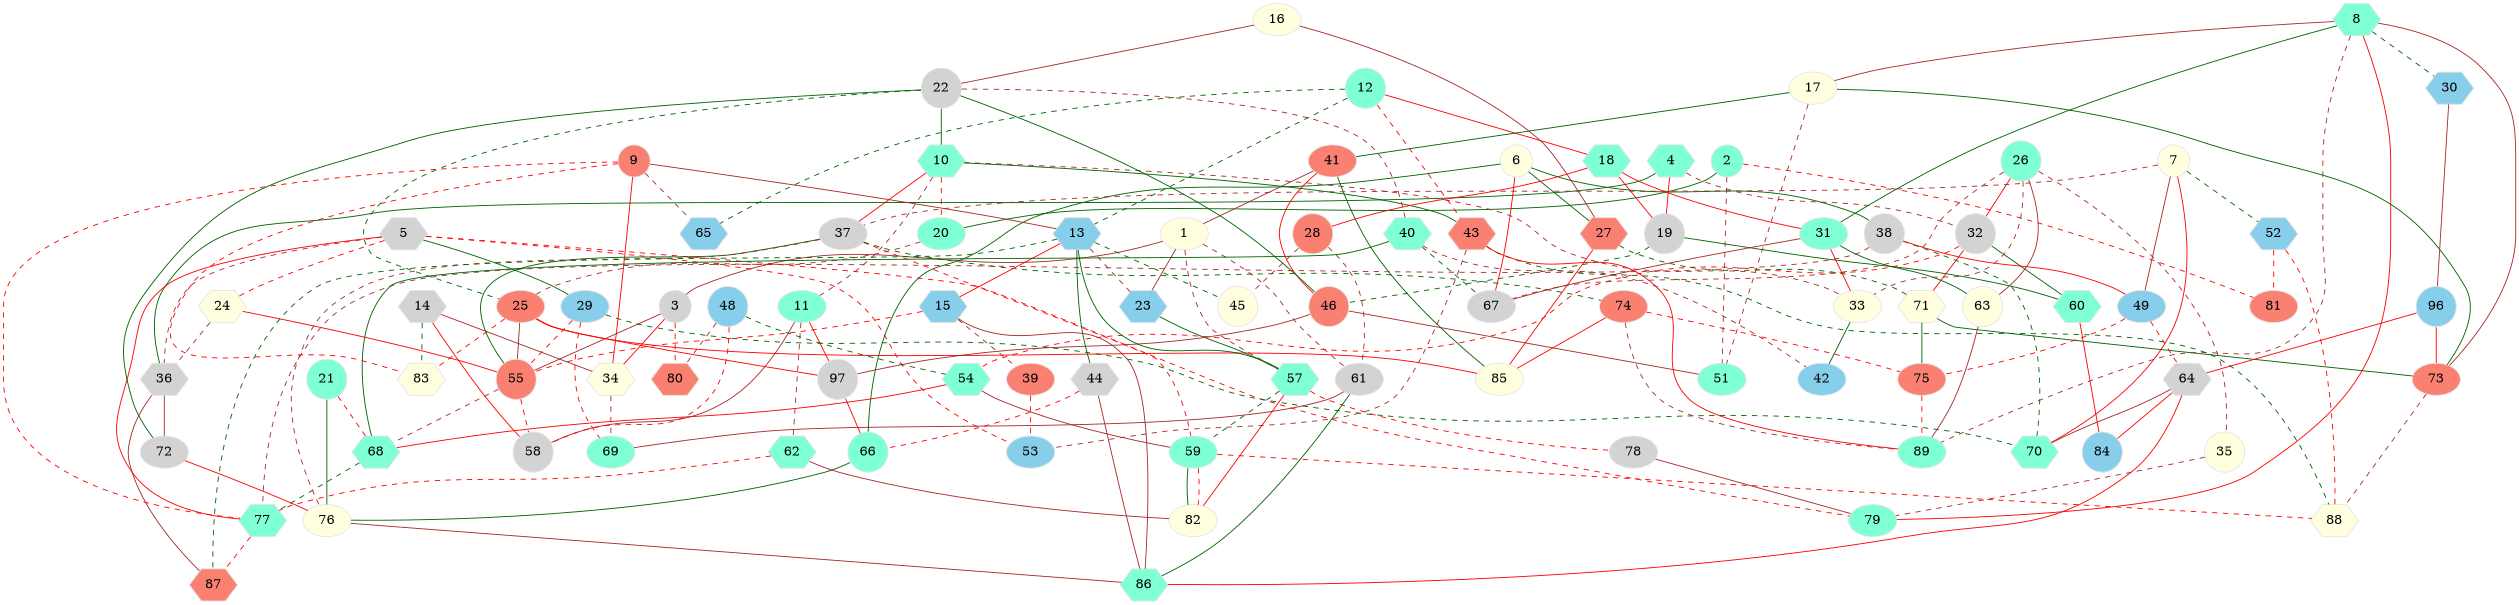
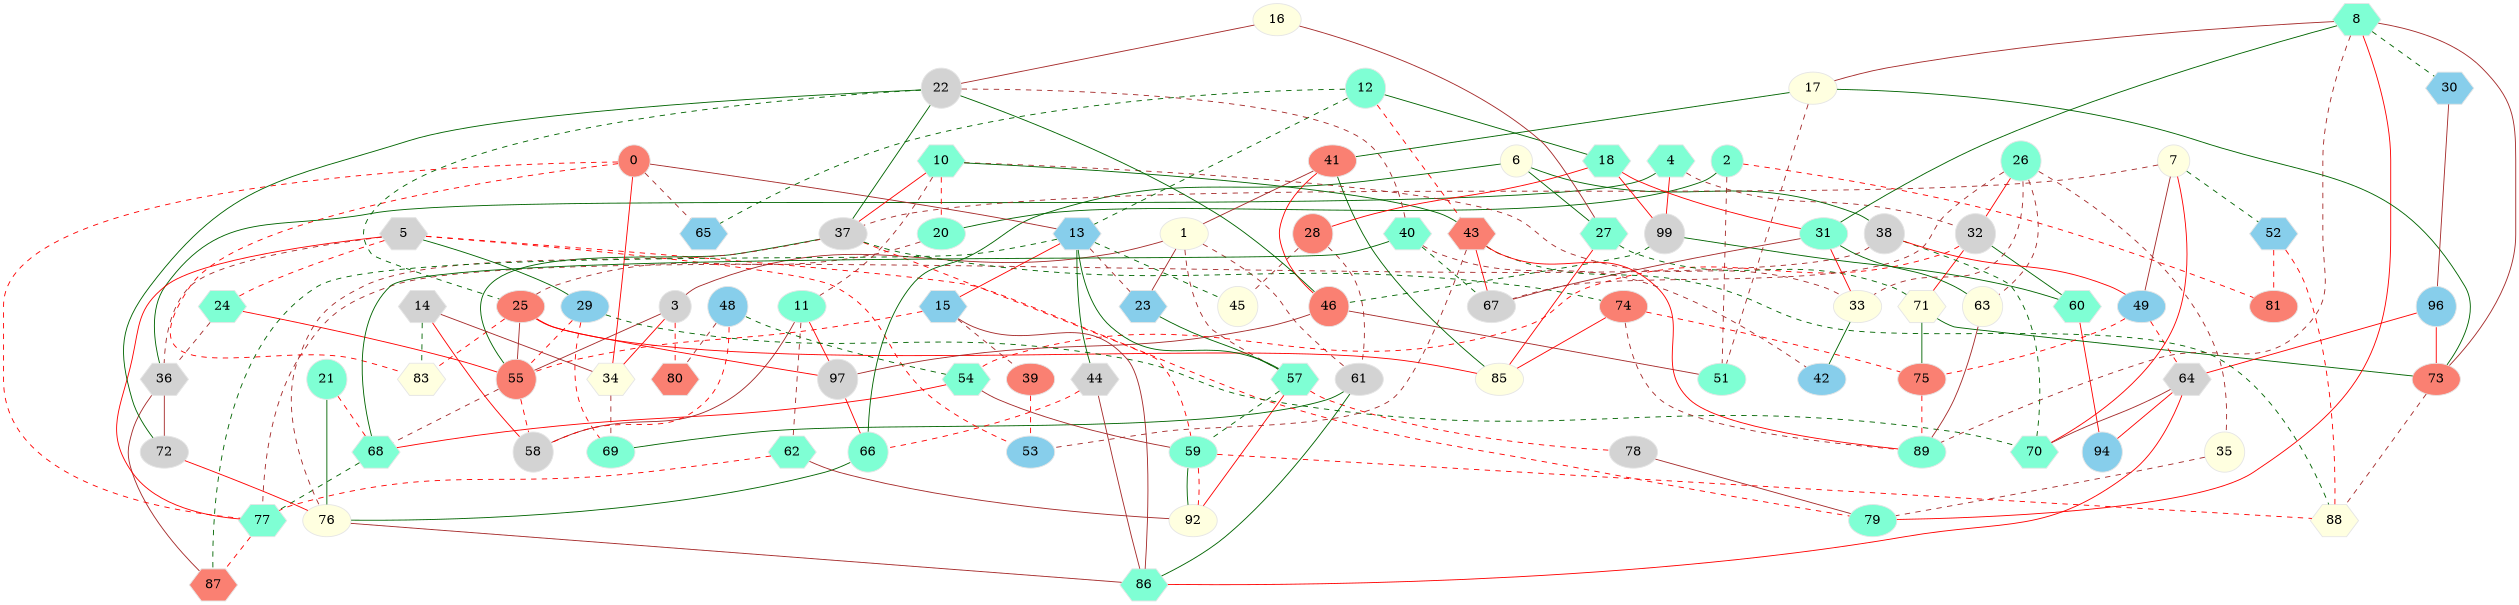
(1486, 125) -> (1486, 125)
(941, 127) -> (891, 162)
(634, 161) -> (634, 161)
(1507, 234) -> (1482, 270)
(1604, 234) -> (1604, 234)
(1665, 234) -> (1665, 234)
(2037, 243) -> (2037, 243)
(222, 307) -> (222, 307)
(1008, 426) -> (1008, 426)
(2102, 452) -> (2102, 452)
(1193, 521) -> (1193, 521)
